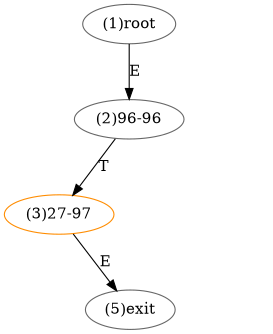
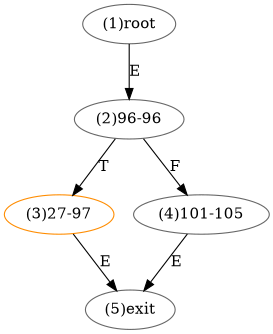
none -> (201, 215)
